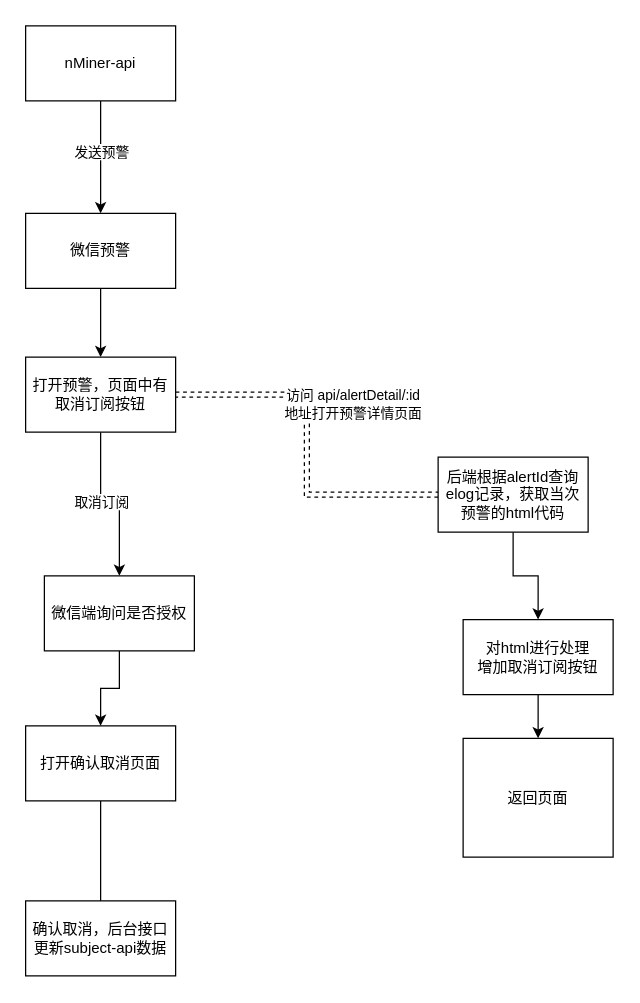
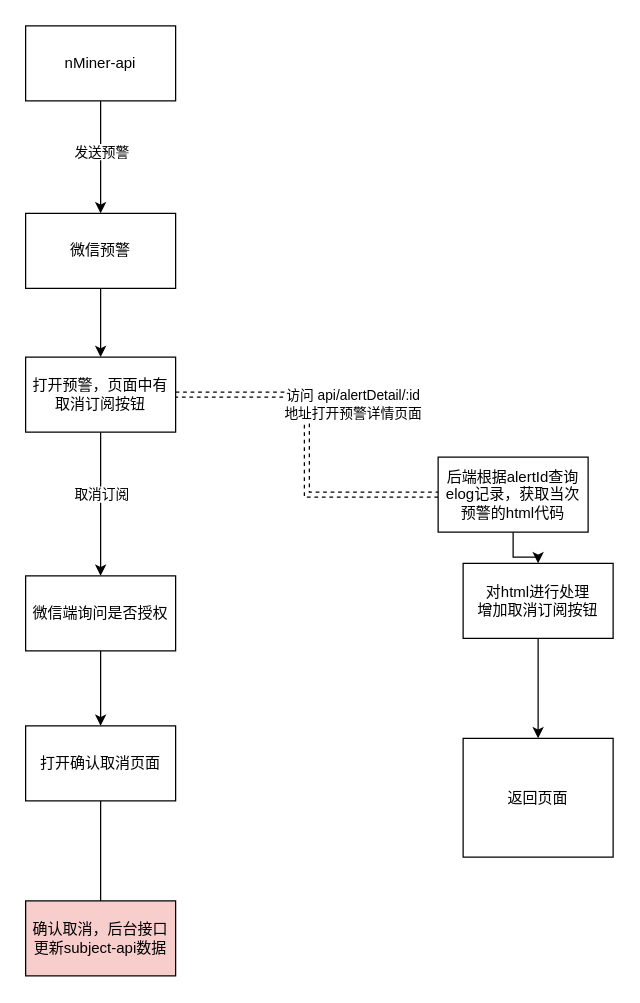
(119, 613) -> (101, 613)
(538, 657) -> (538, 601)
(101, 938) -> (101, 938)
